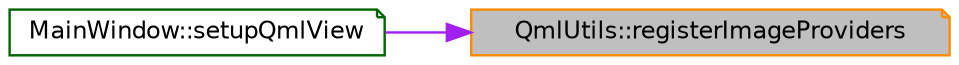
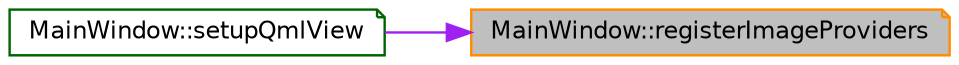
(710, 32) -> (710, 32)
